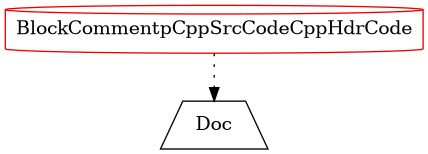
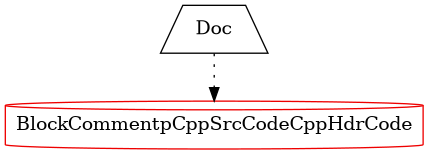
(214, 71) -> (214, 71)
